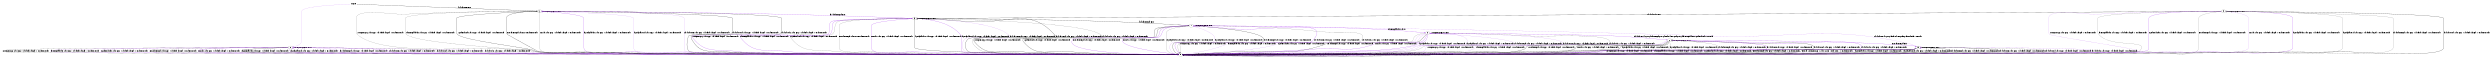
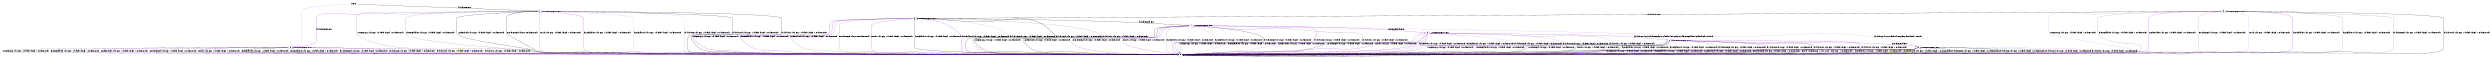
(727, 13) -> (402, 13)
(1397, 29) -> (1397, 29)
